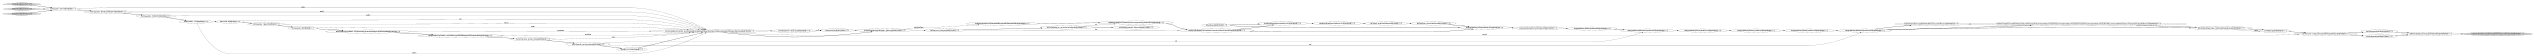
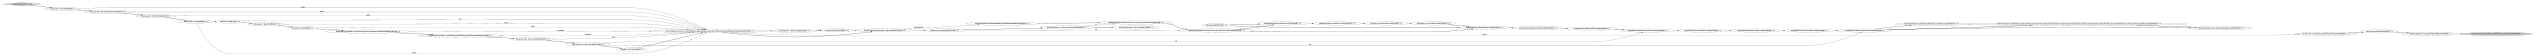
(22, 9) -> none
(22, 14) -> none
(2275, 31) -> none
(2379, 36) -> none
